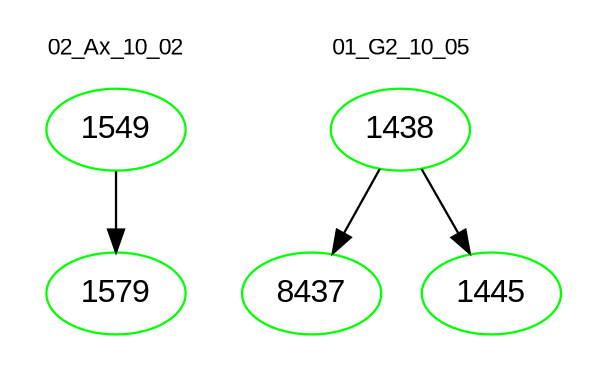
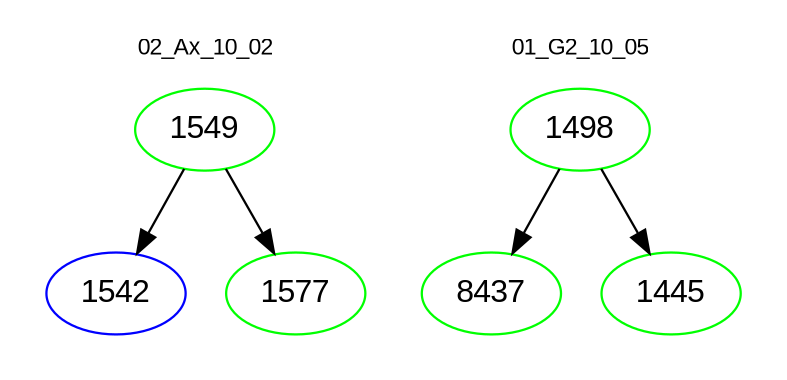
(400, 130) -> (580, 130)
(116, 293) -> (296, 293)
none -> (116, 293)
